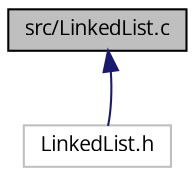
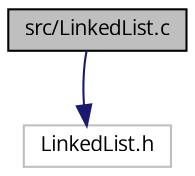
(111, 99) -> (84, 78)
